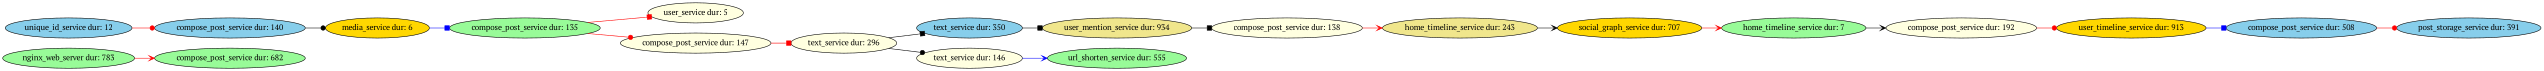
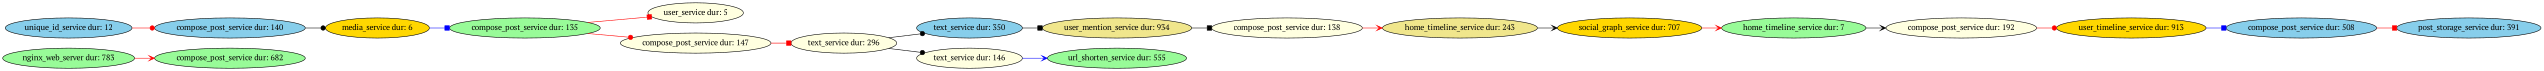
(2385, 28) -> (2384, 28)
(904, 36) -> (904, 36)
